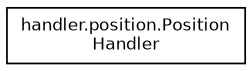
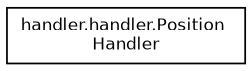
(126, 36) -> (126, 36)
